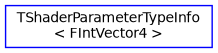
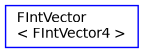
(109, 27) -> (72, 27)
